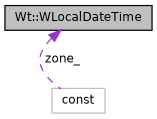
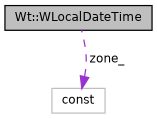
(41, 66) -> (86, 53)
